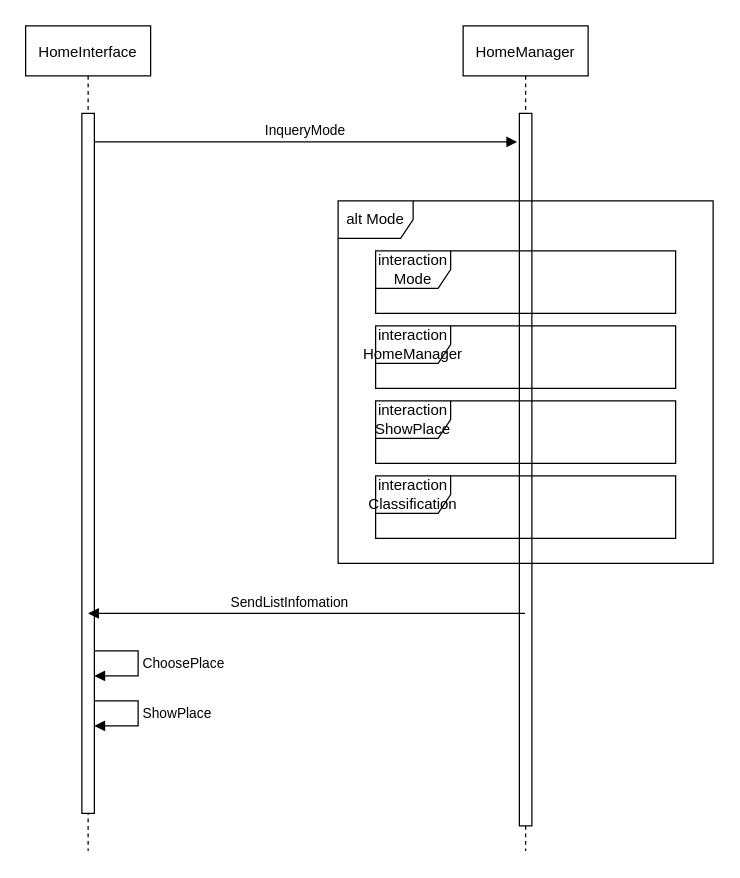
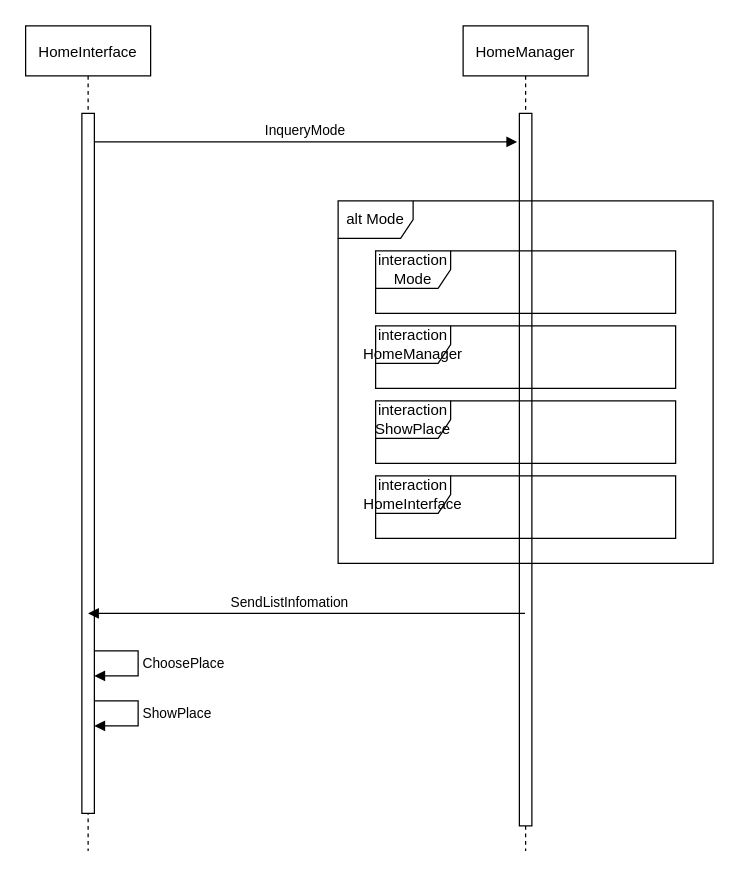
(413, 494) -> (413, 494)
